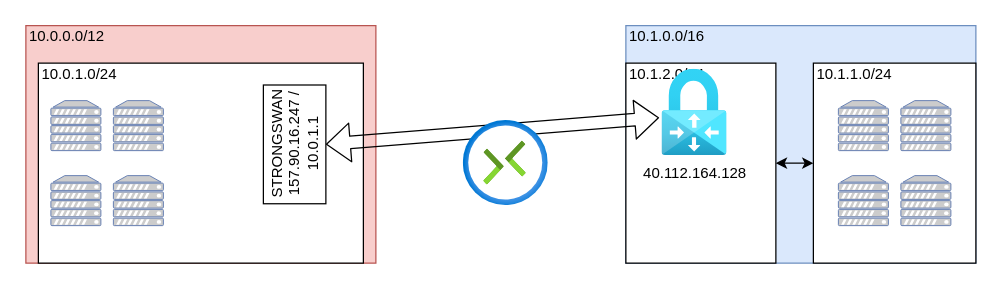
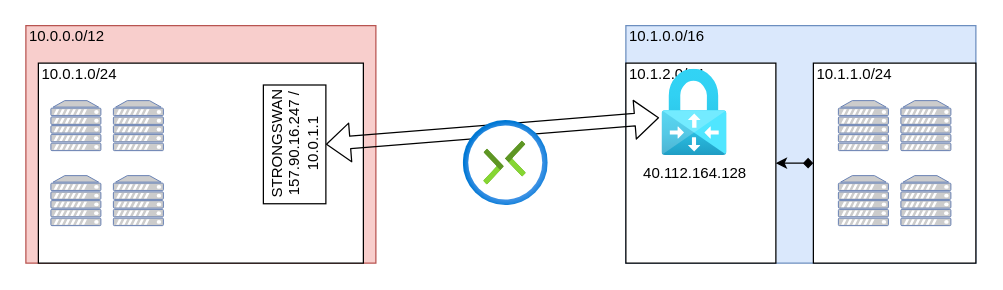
(803, 163) -> (802, 163)
